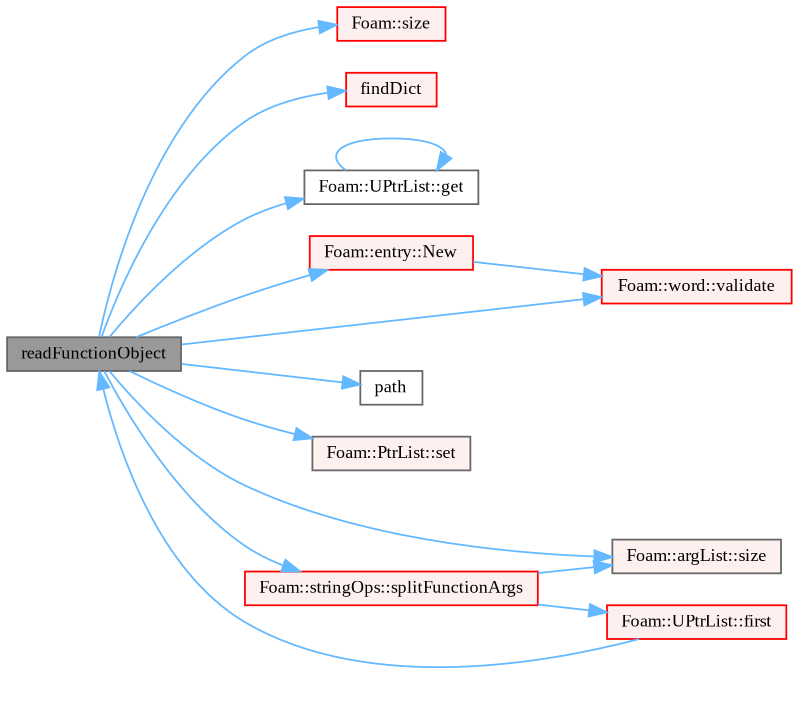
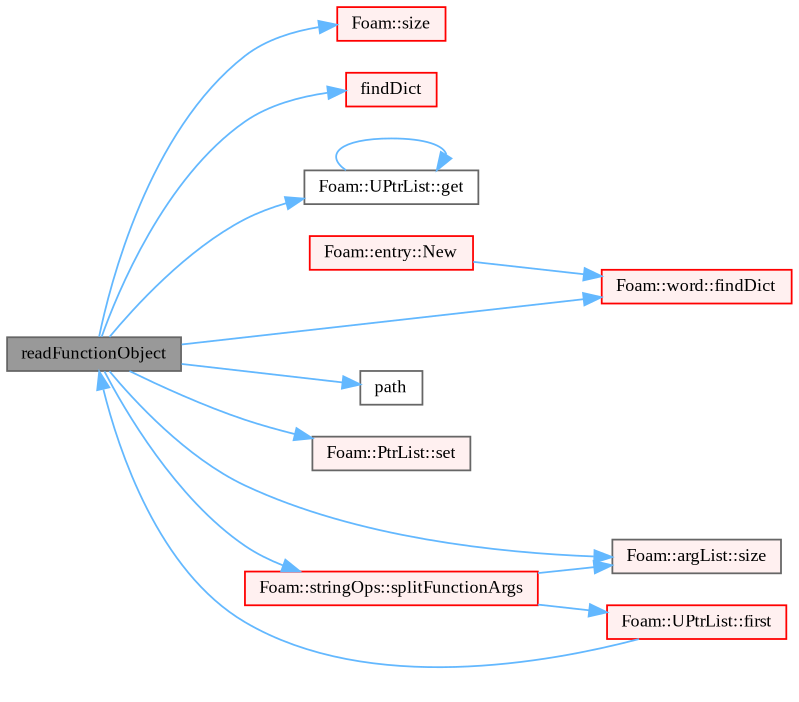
(697, 287) -> (697, 287)
(222, 304) -> none
